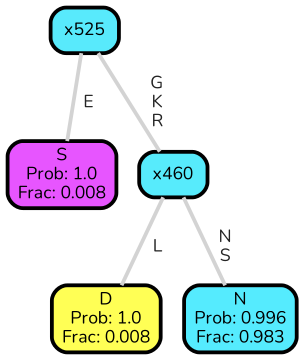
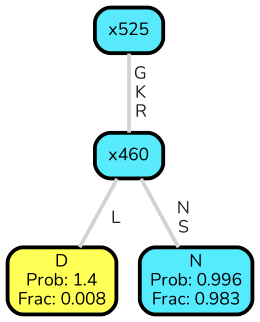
(62, 175) -> none
(106, 319) -> (62, 281)
